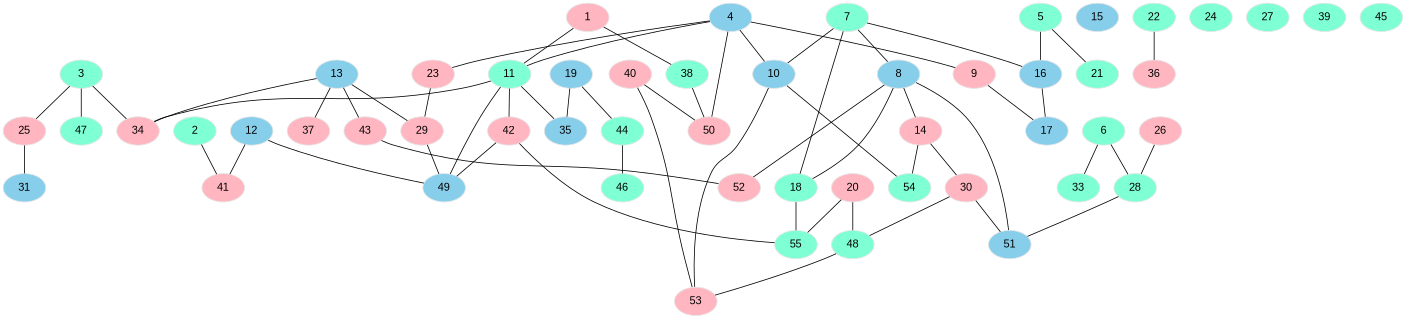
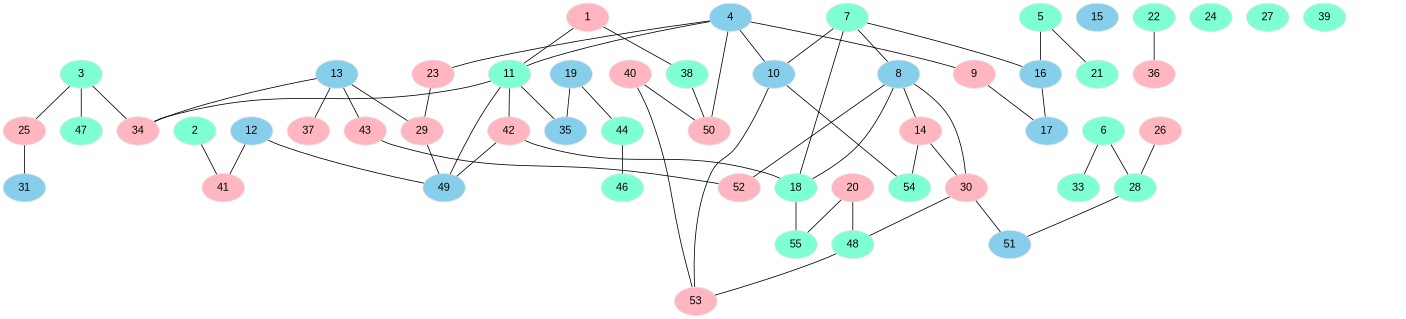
(1381, 17) -> none
(983, 142) -> (952, 122)
(636, 218) -> (652, 159)
